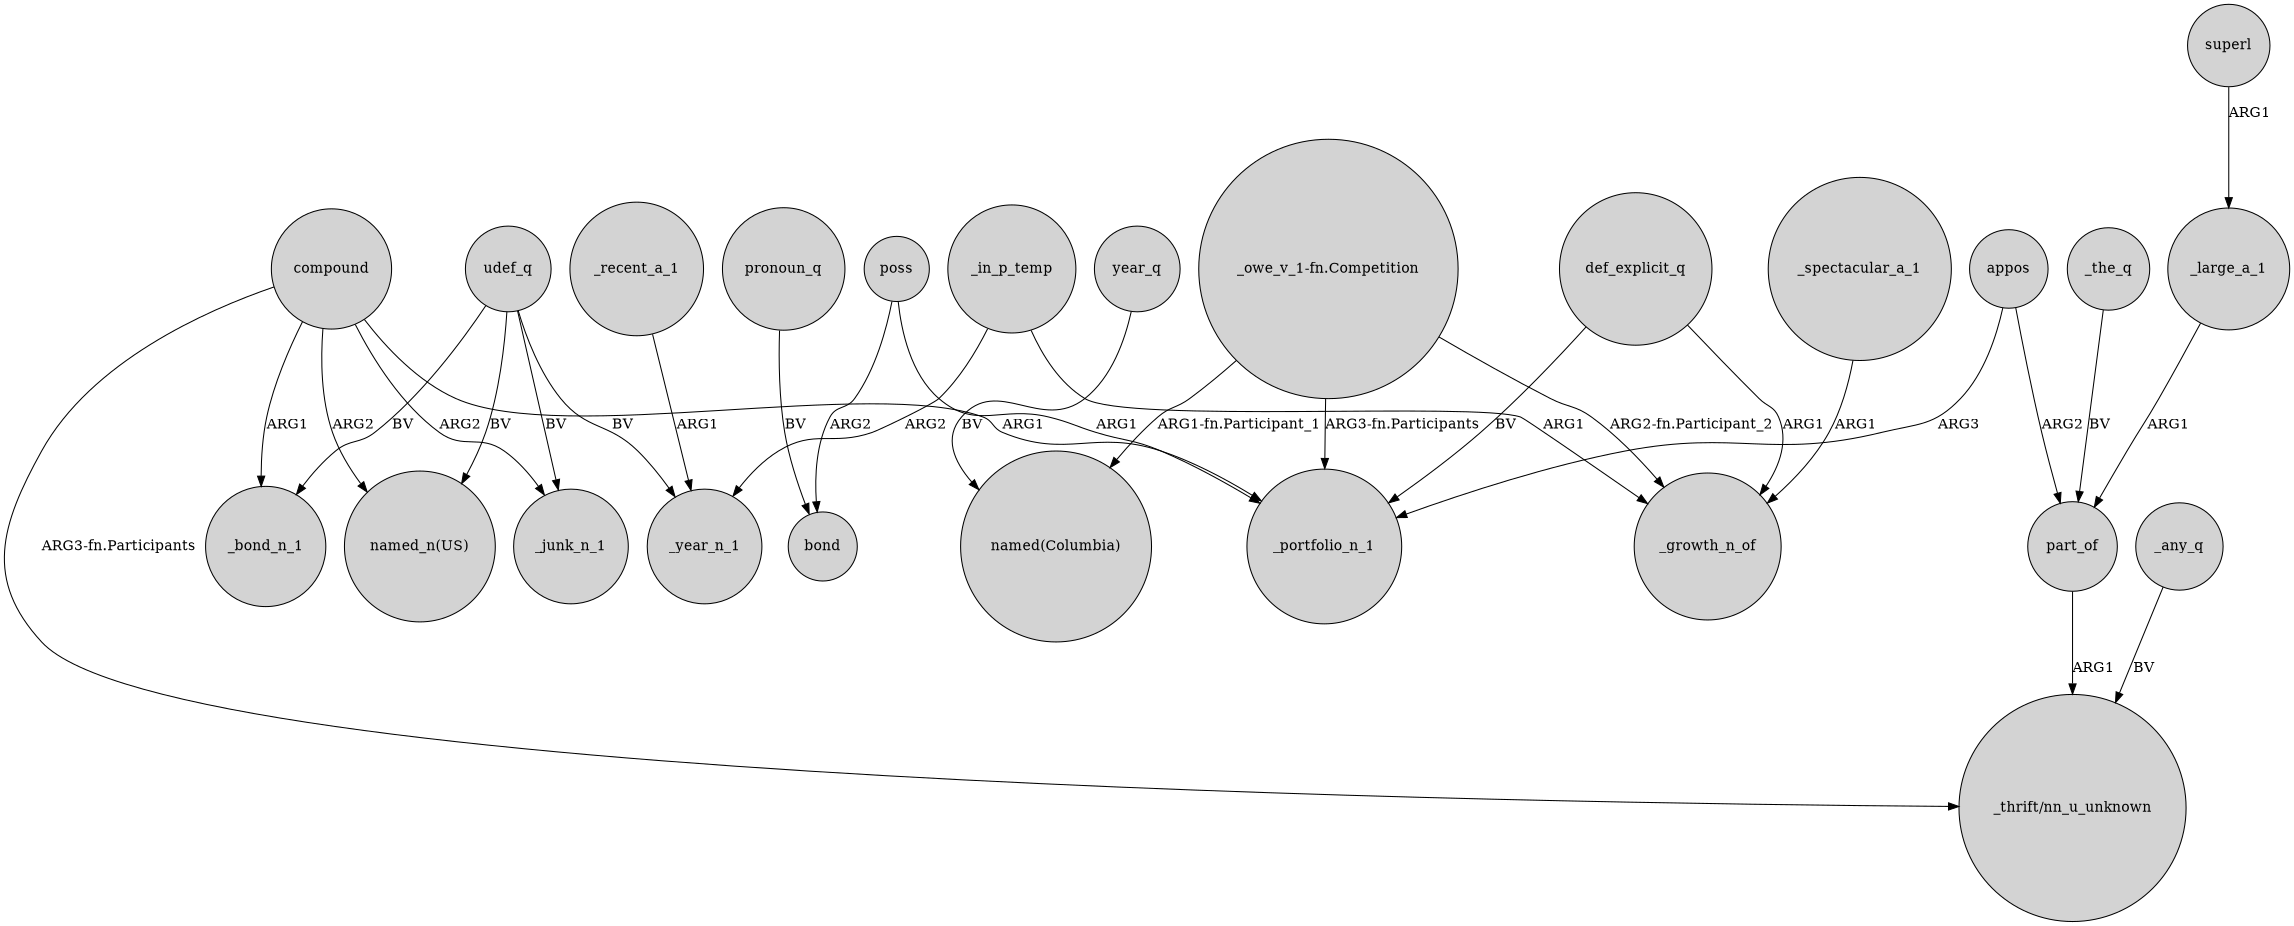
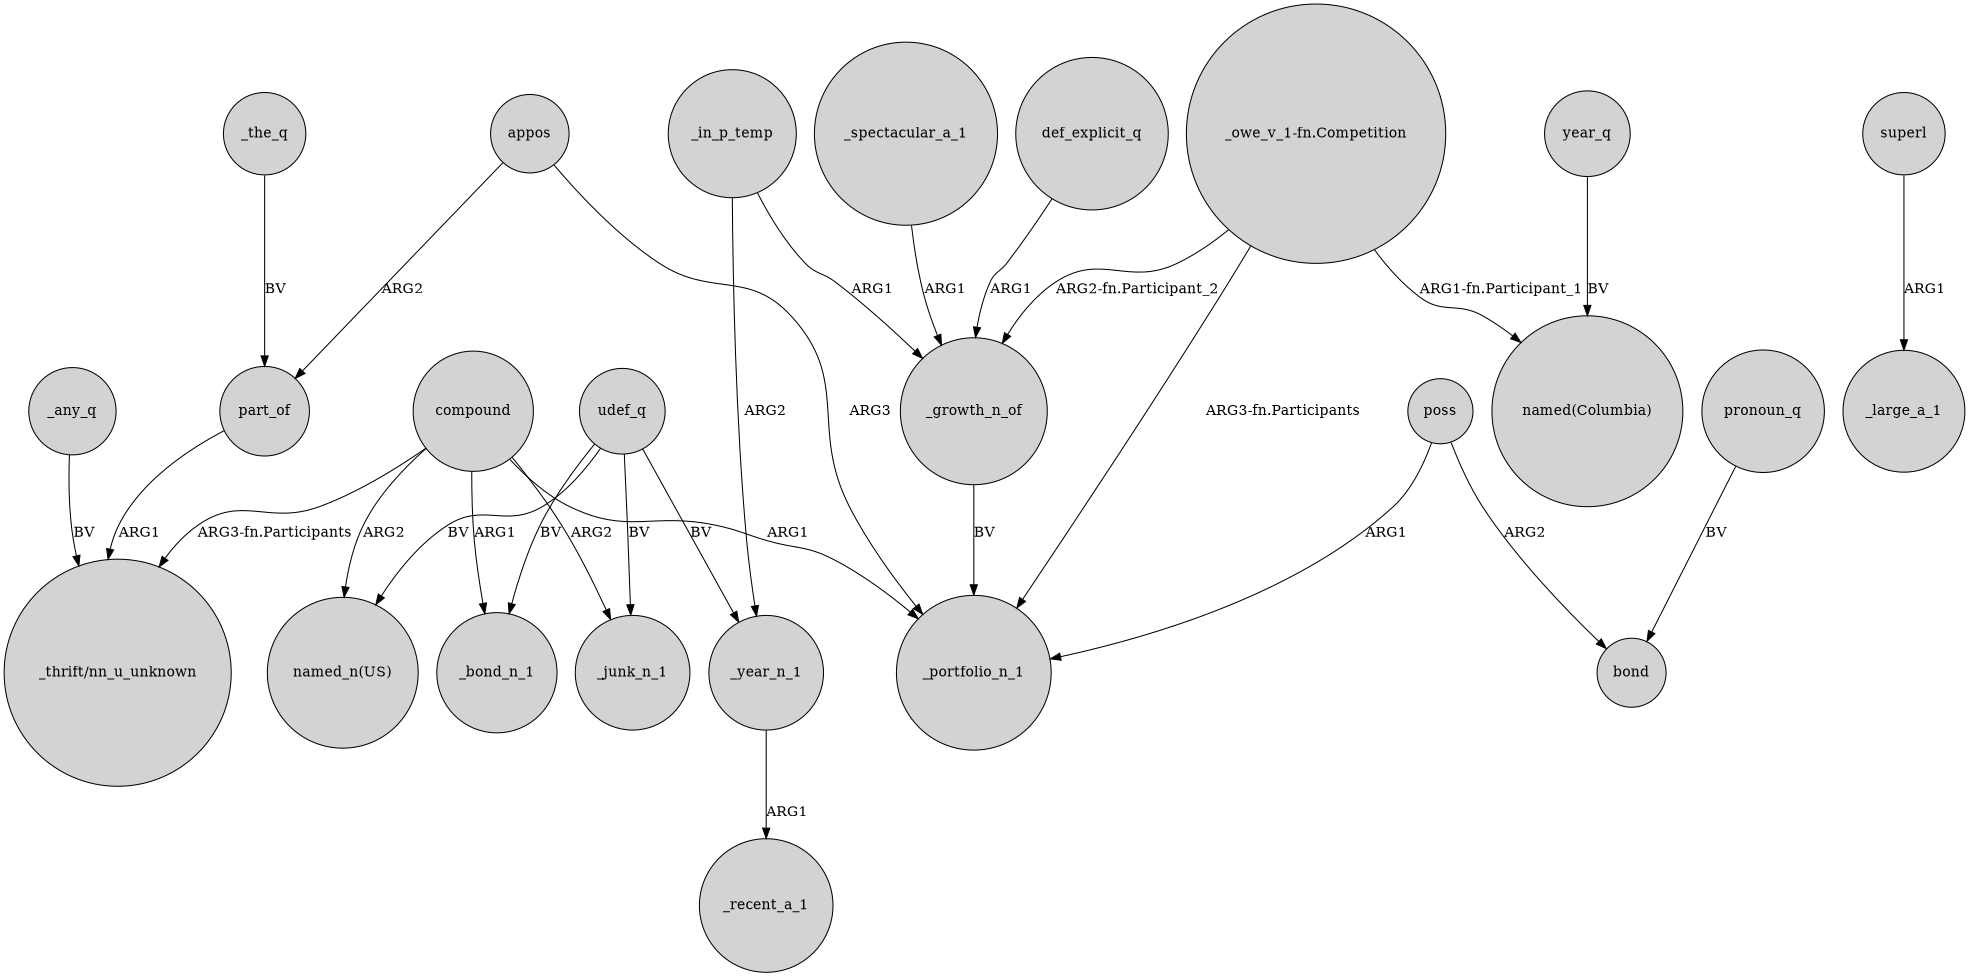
(670, 404) -> (766, 779)
(2151, 411) -> none
(1492, 422) -> (974, 535)
